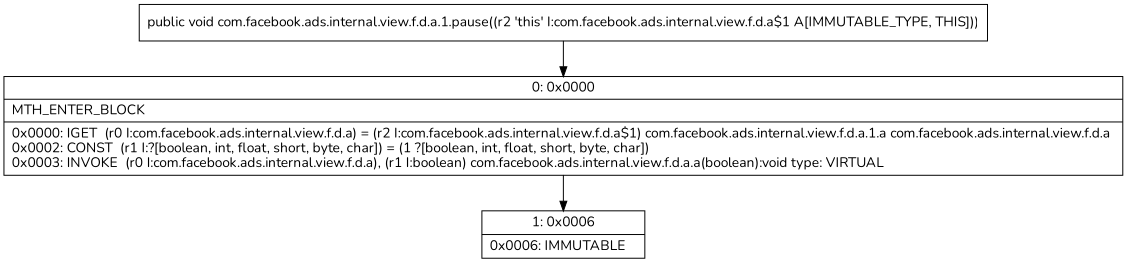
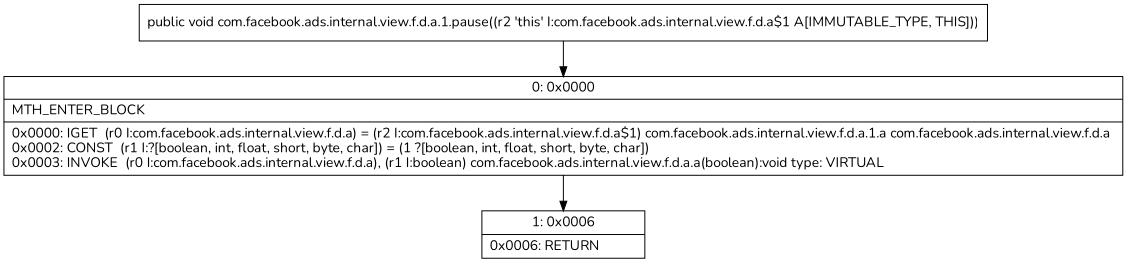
(563, 246) -> (551, 246)
